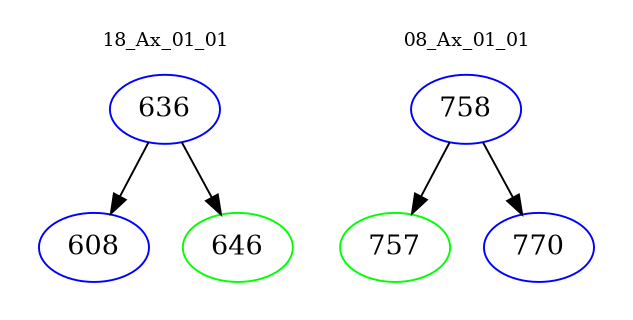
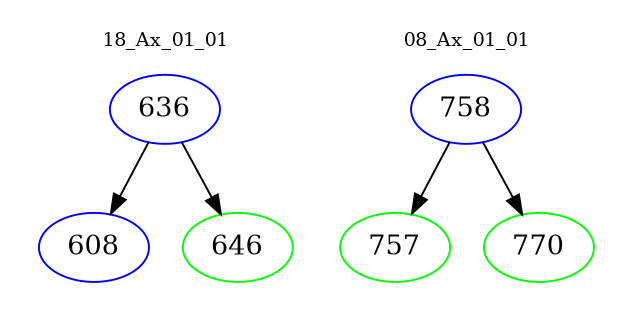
(539, 247) -> (539, 247)
